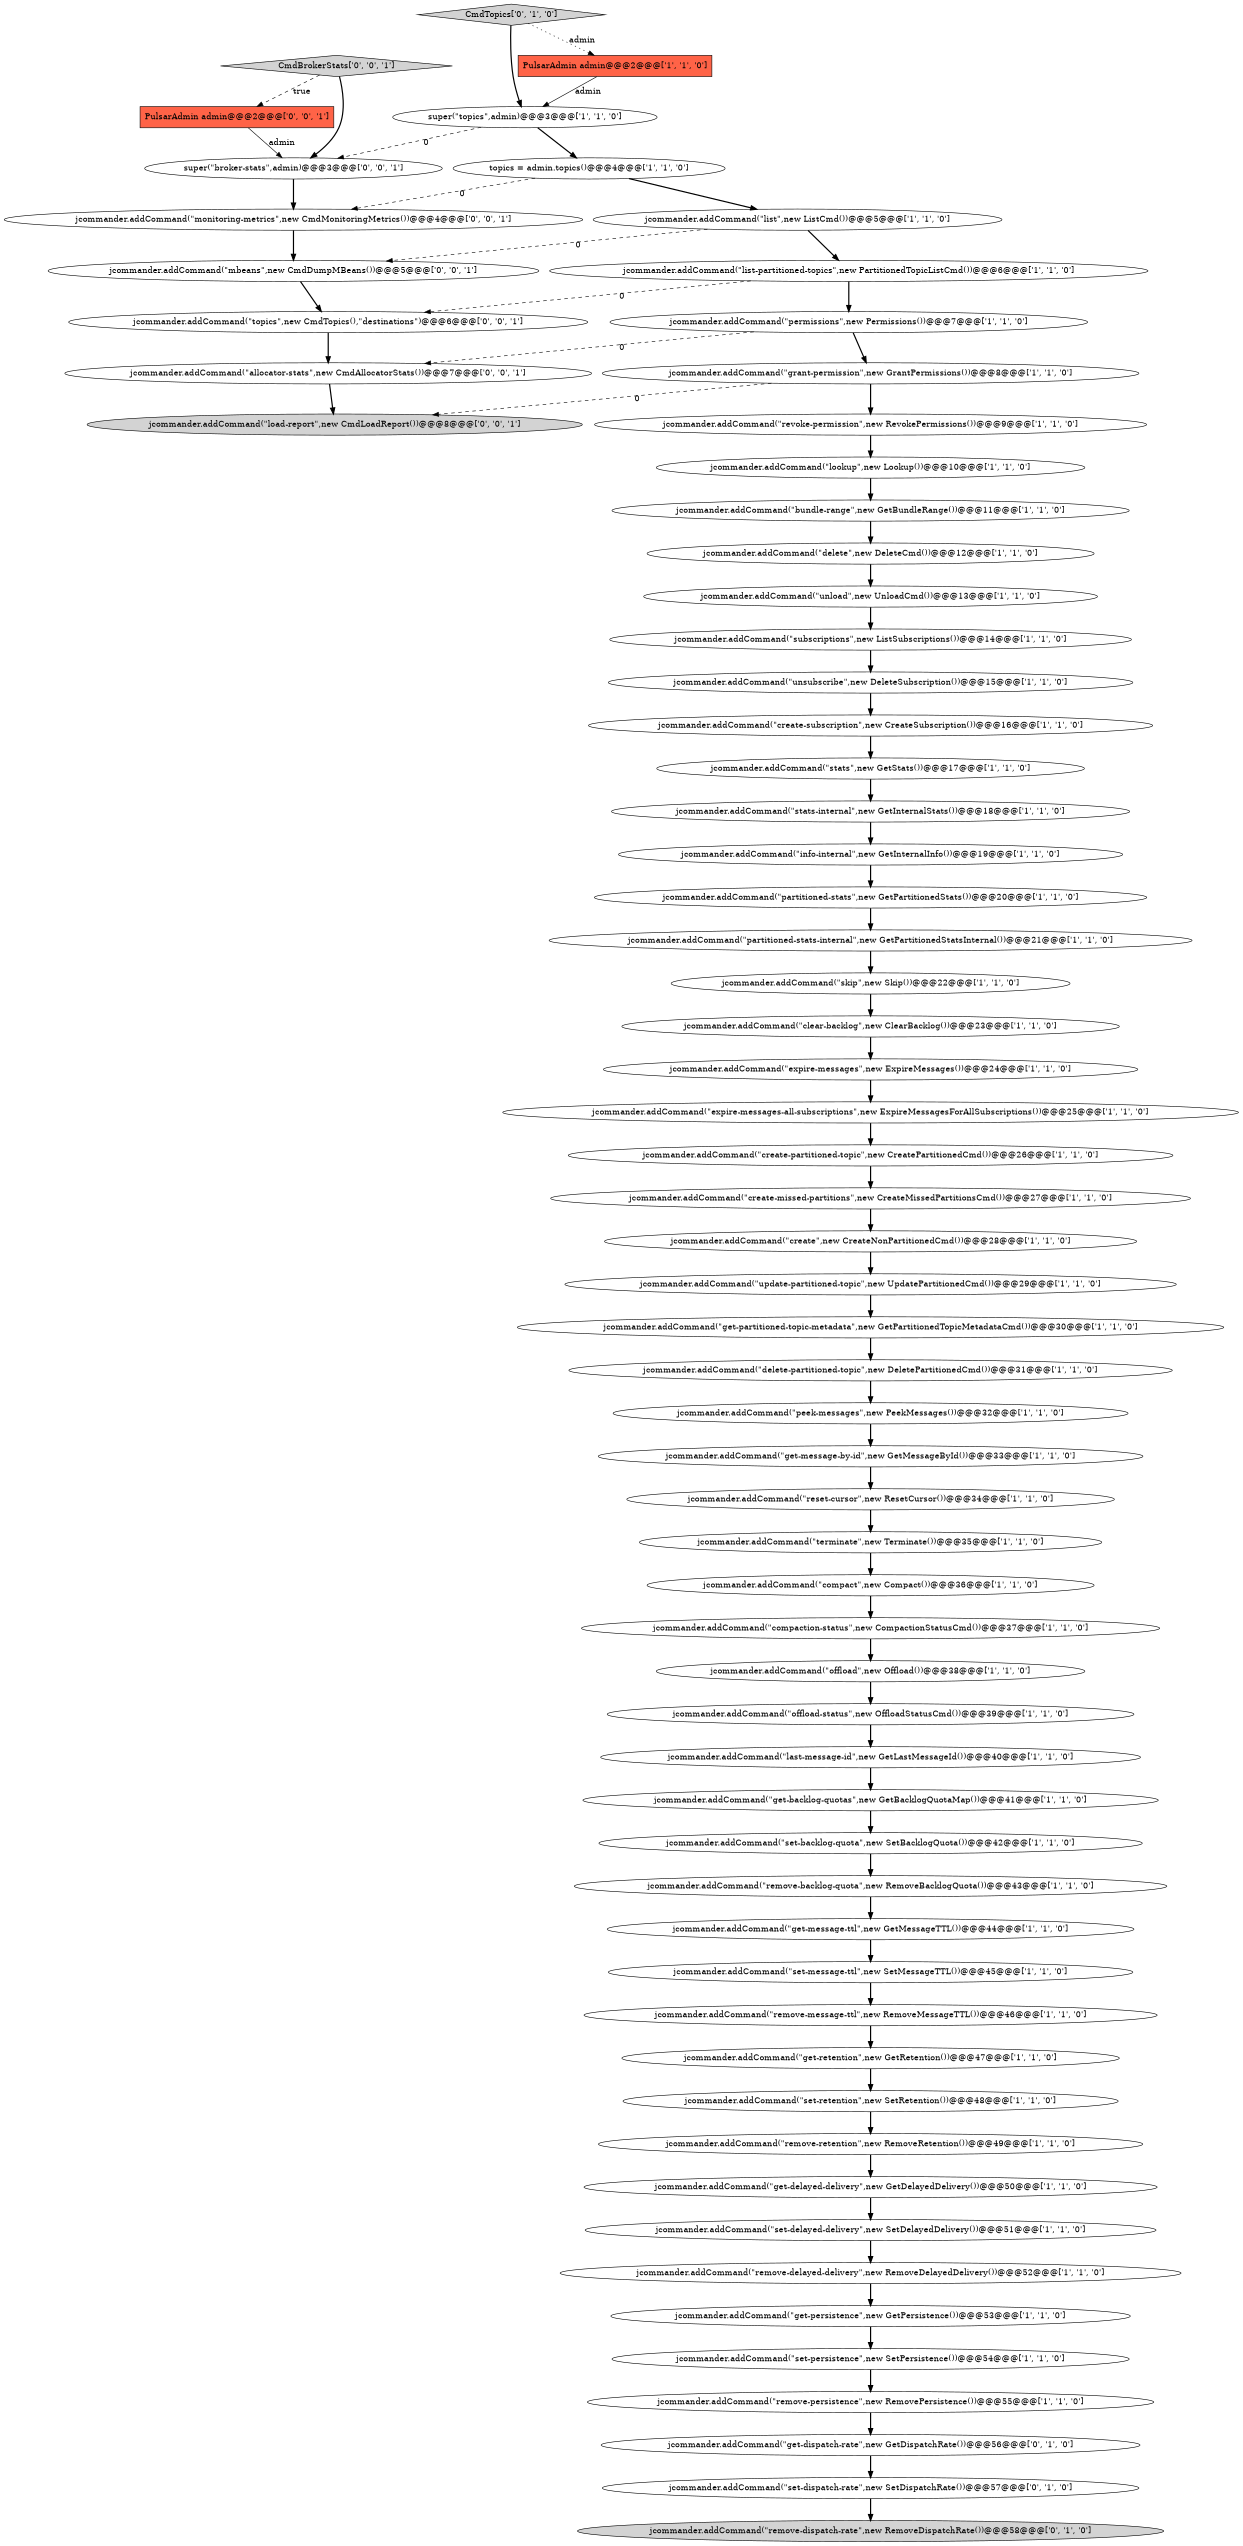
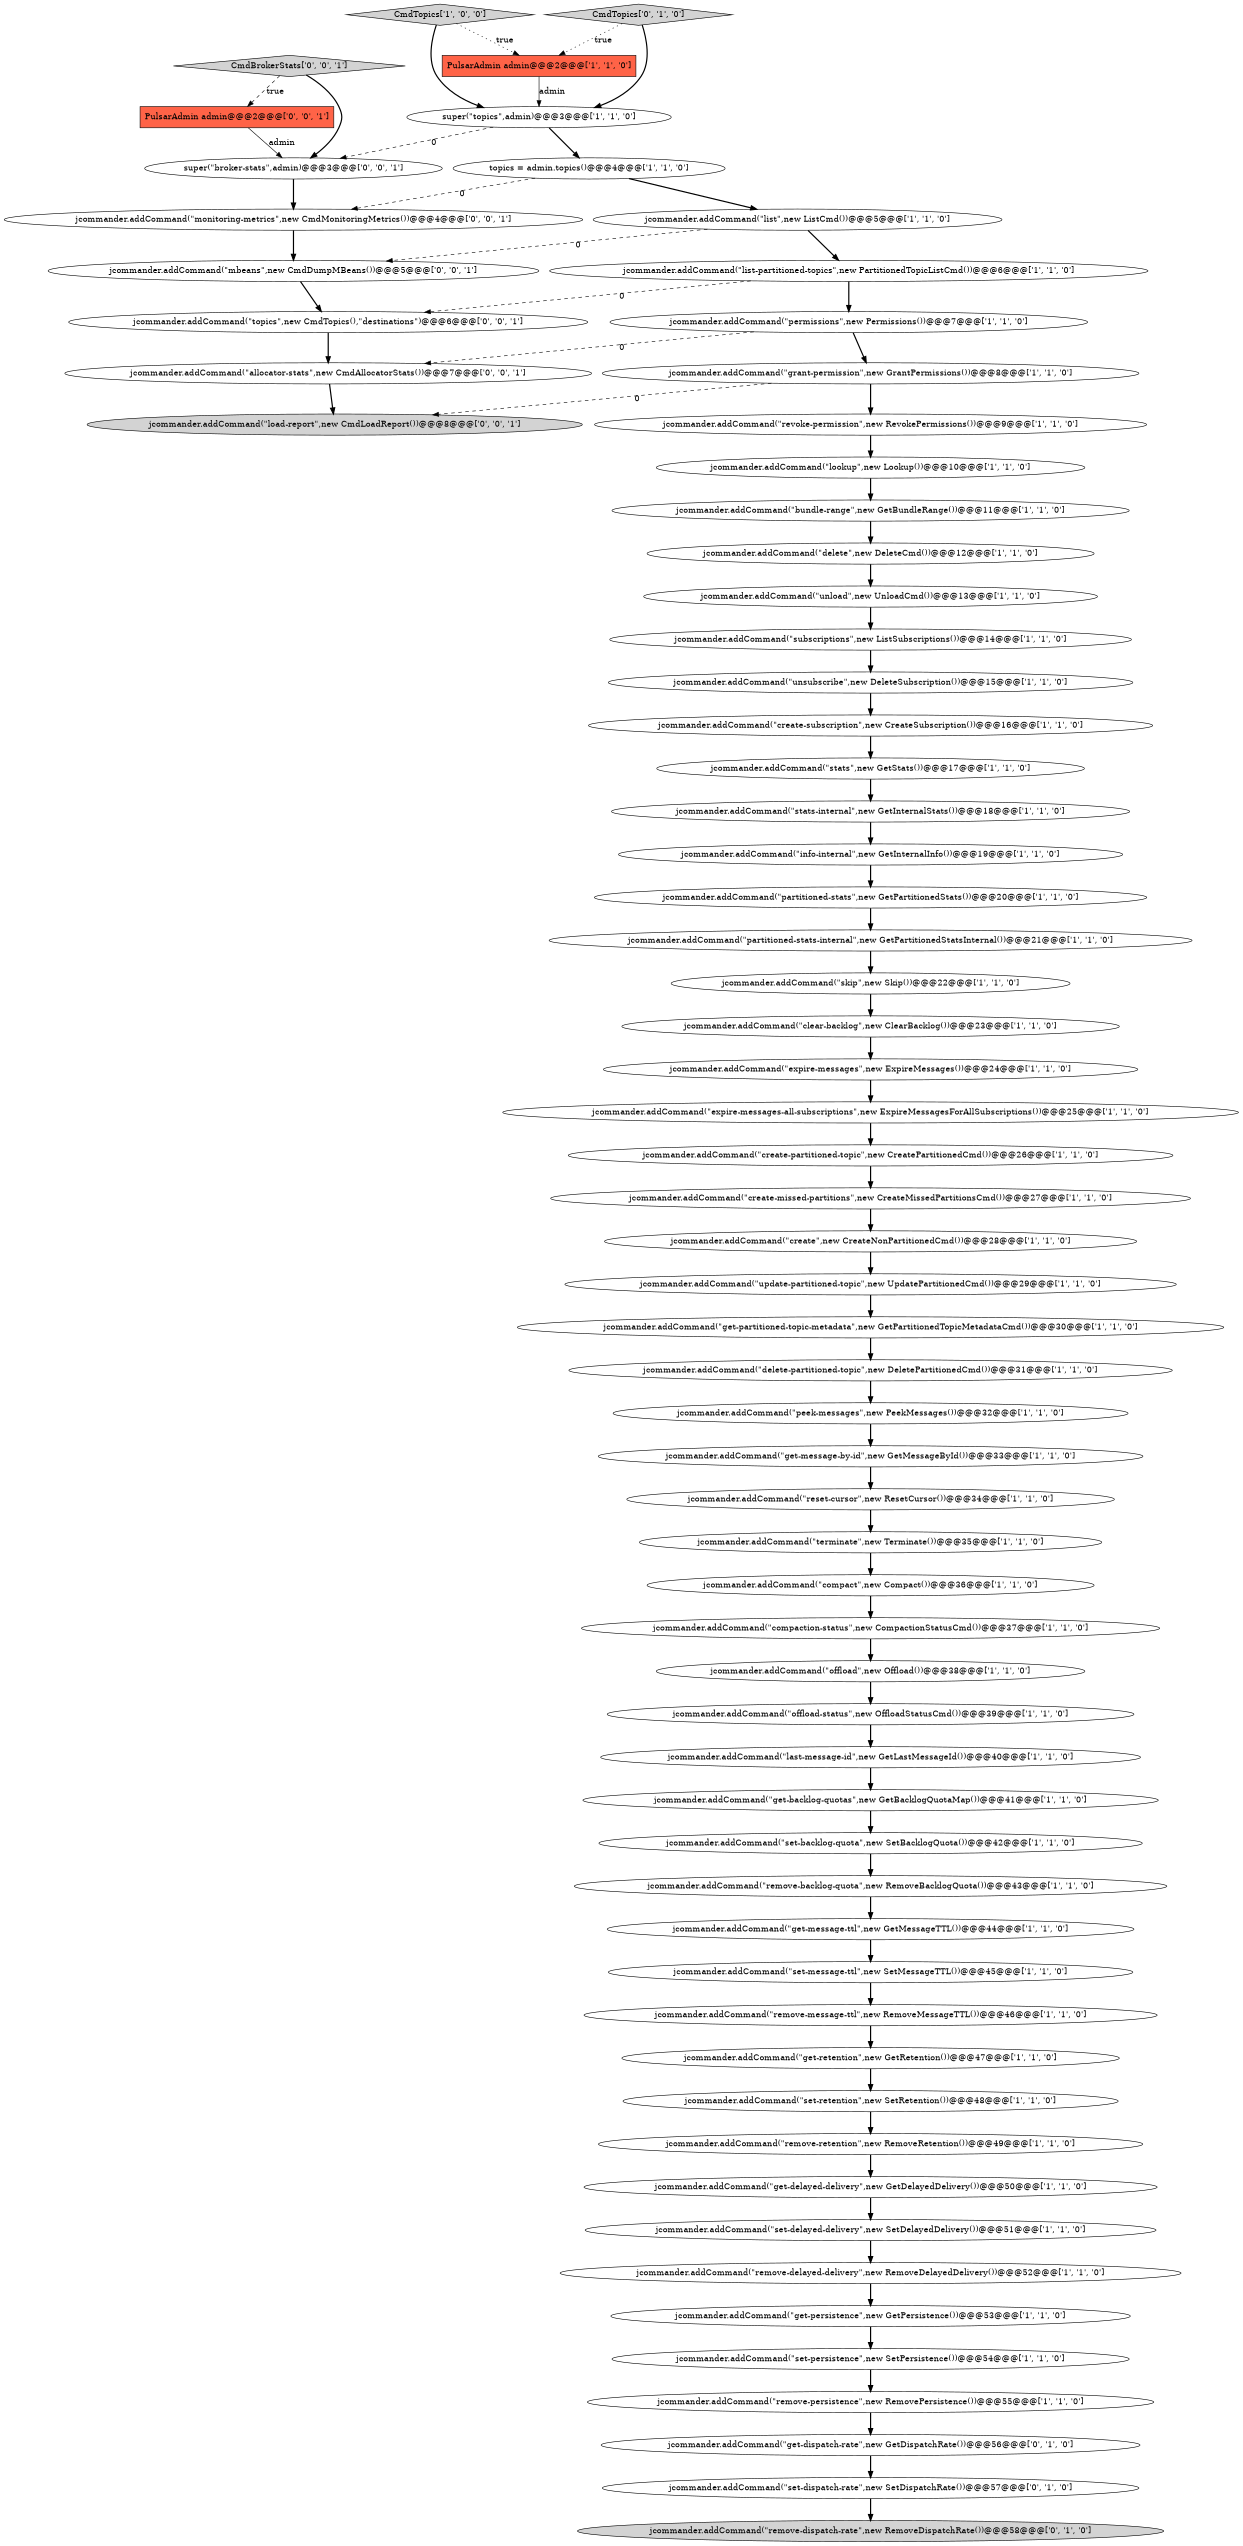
none -> (440, 15)
(582, 40) -> (604, 40)
